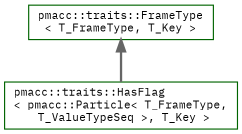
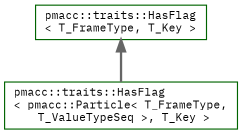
(121, 22) -> (121, 22)
